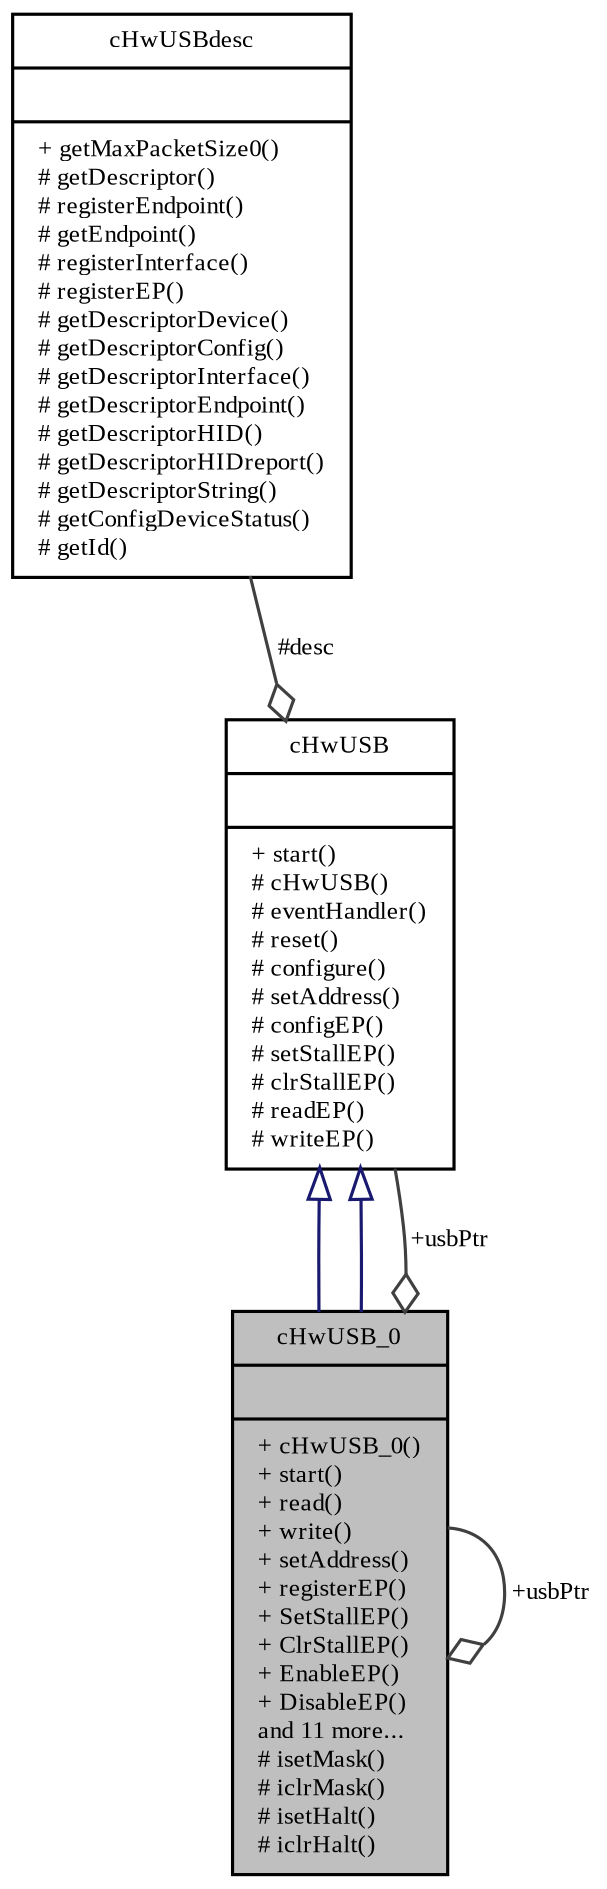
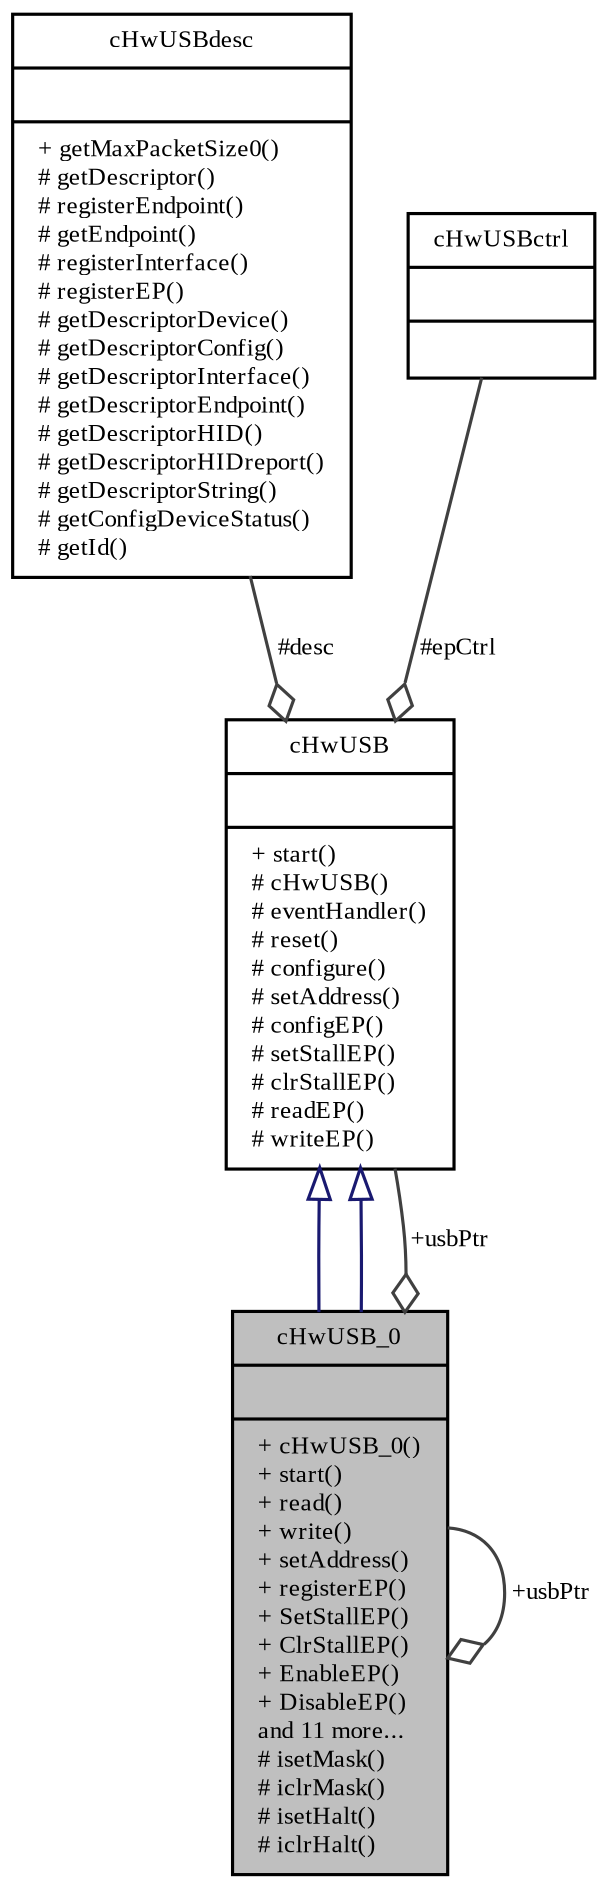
none -> (501, 296)
